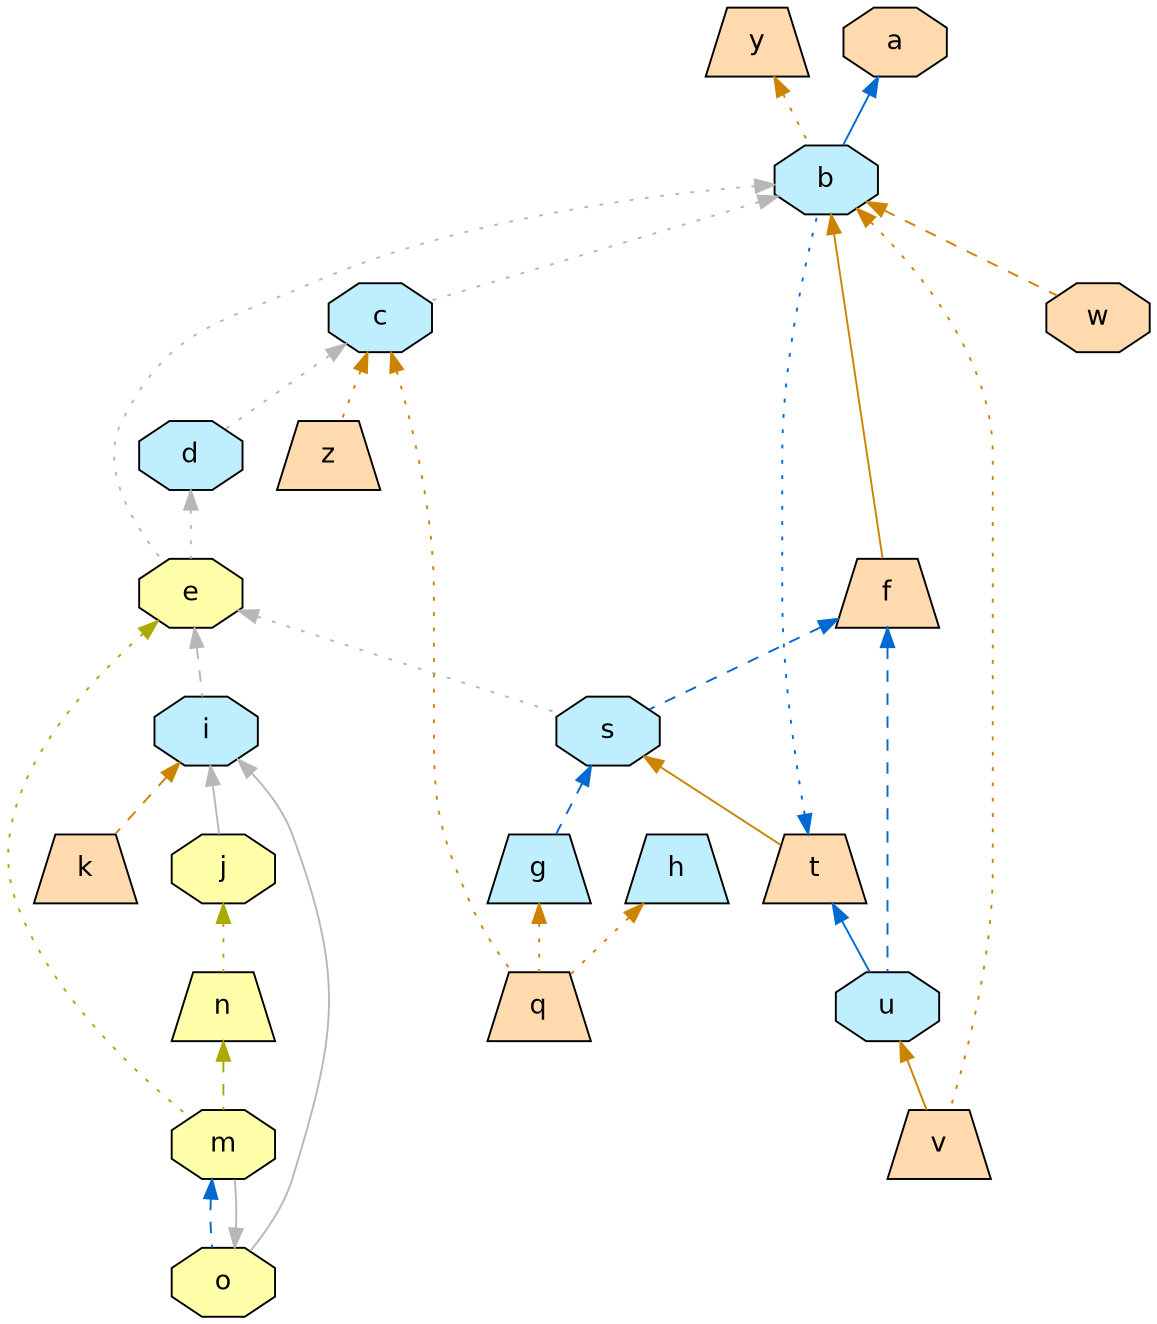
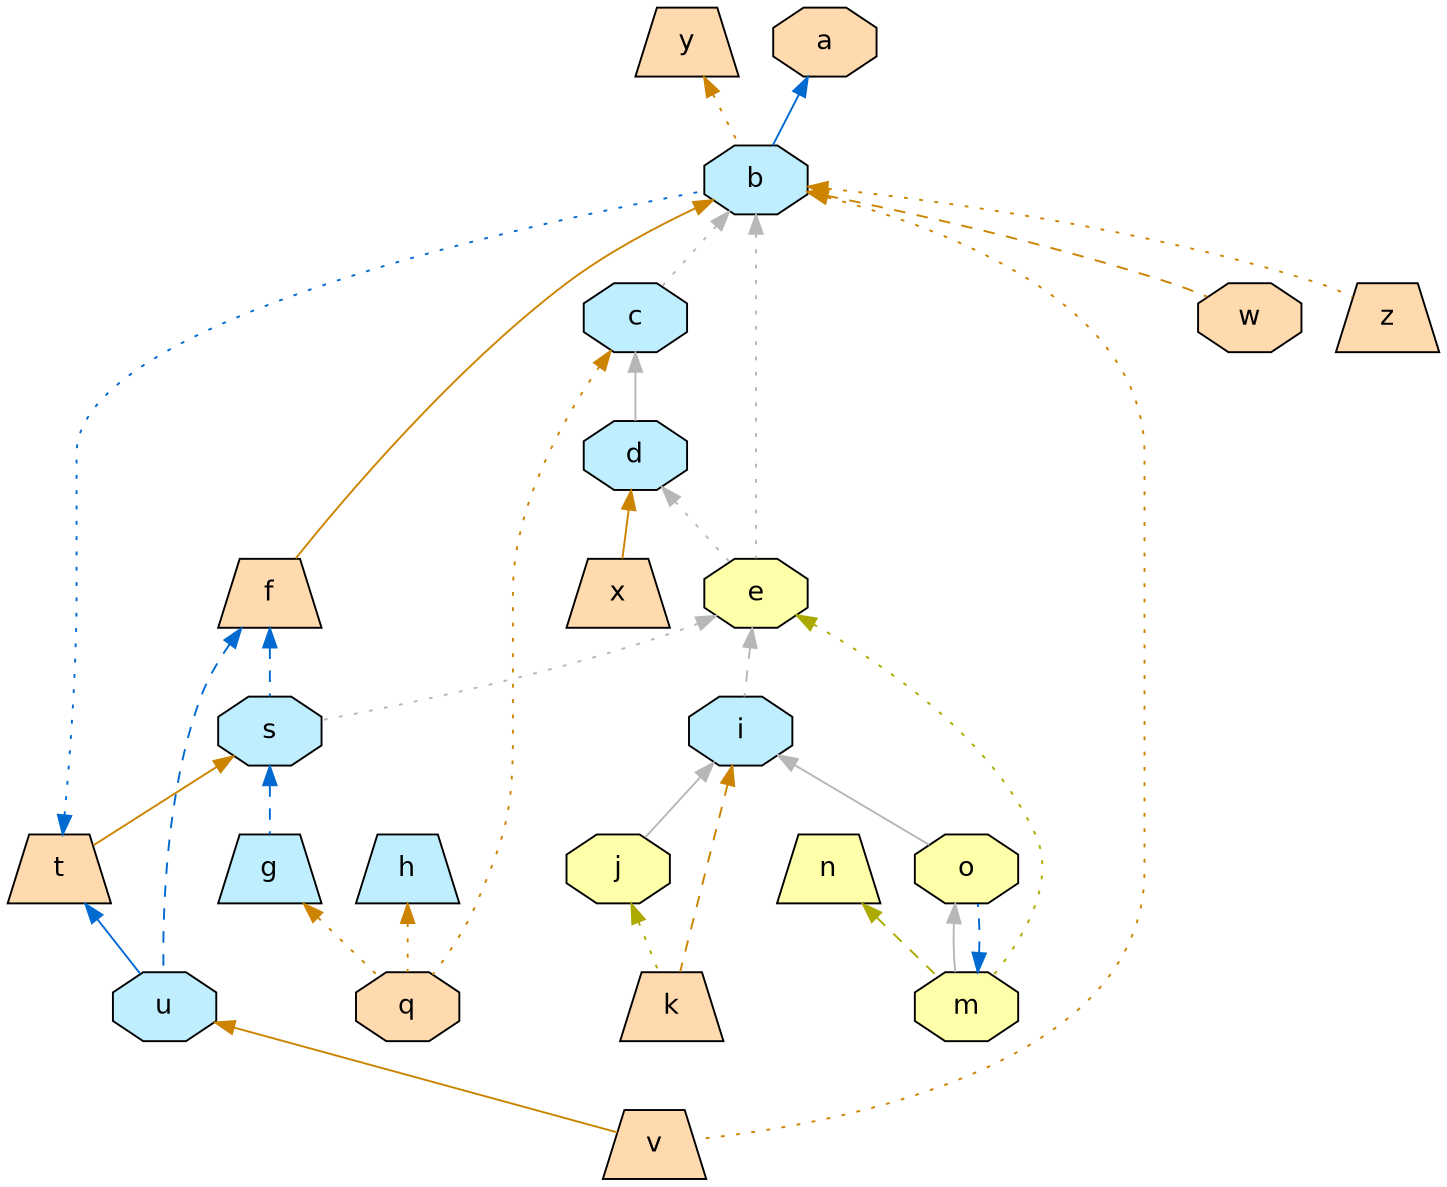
(277, 392) -> (635, 396)
(351, 396) -> (1094, 228)
none -> (618, 593)
(223, 948) -> (649, 947)
(539, 1007) -> (408, 1007)
